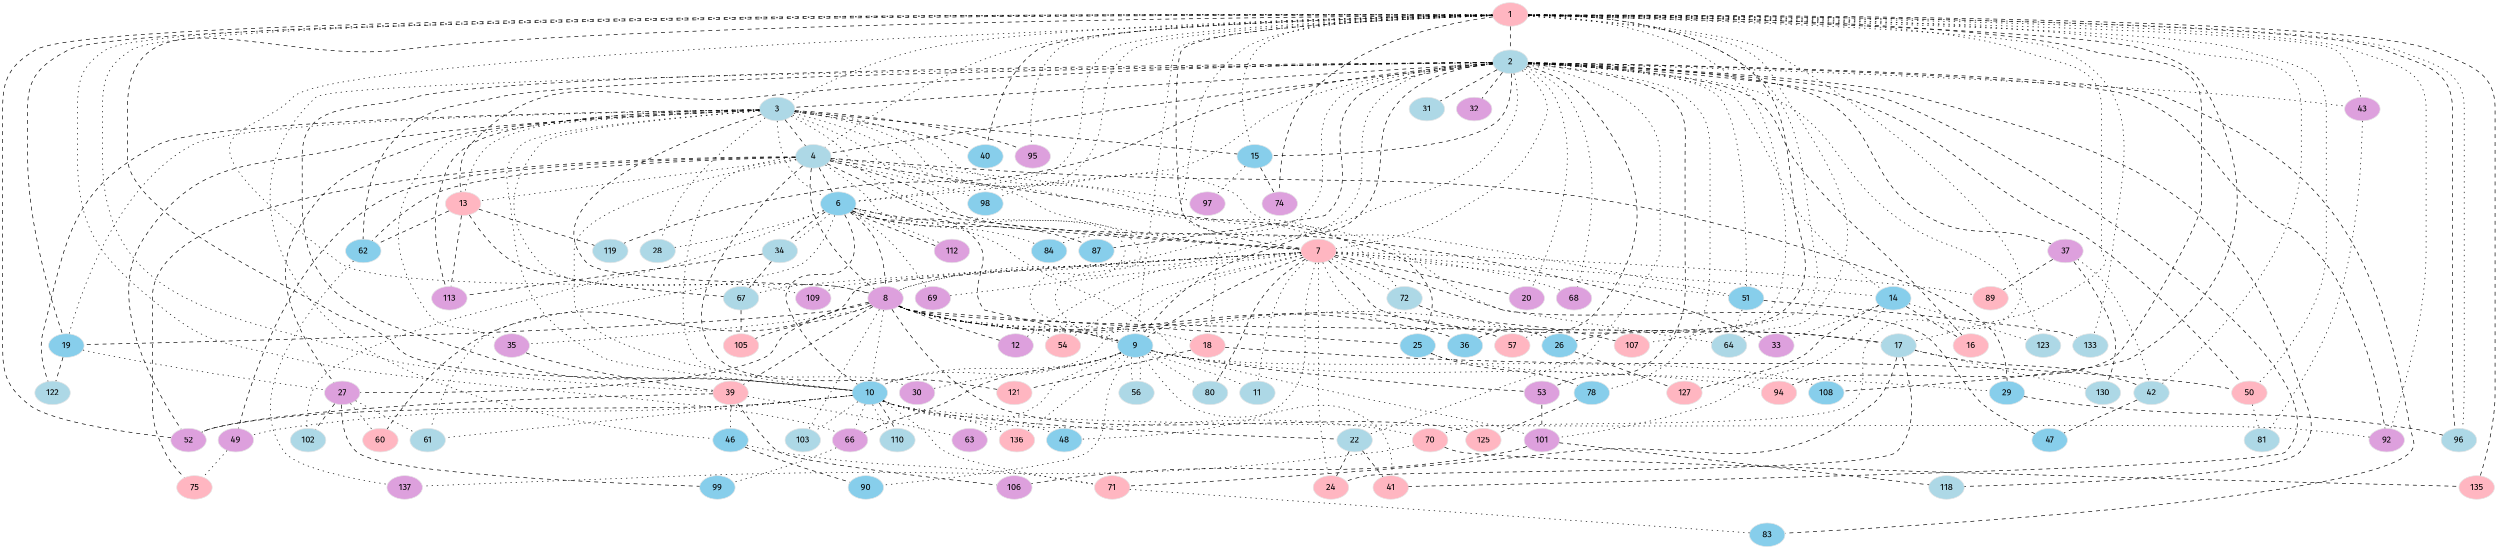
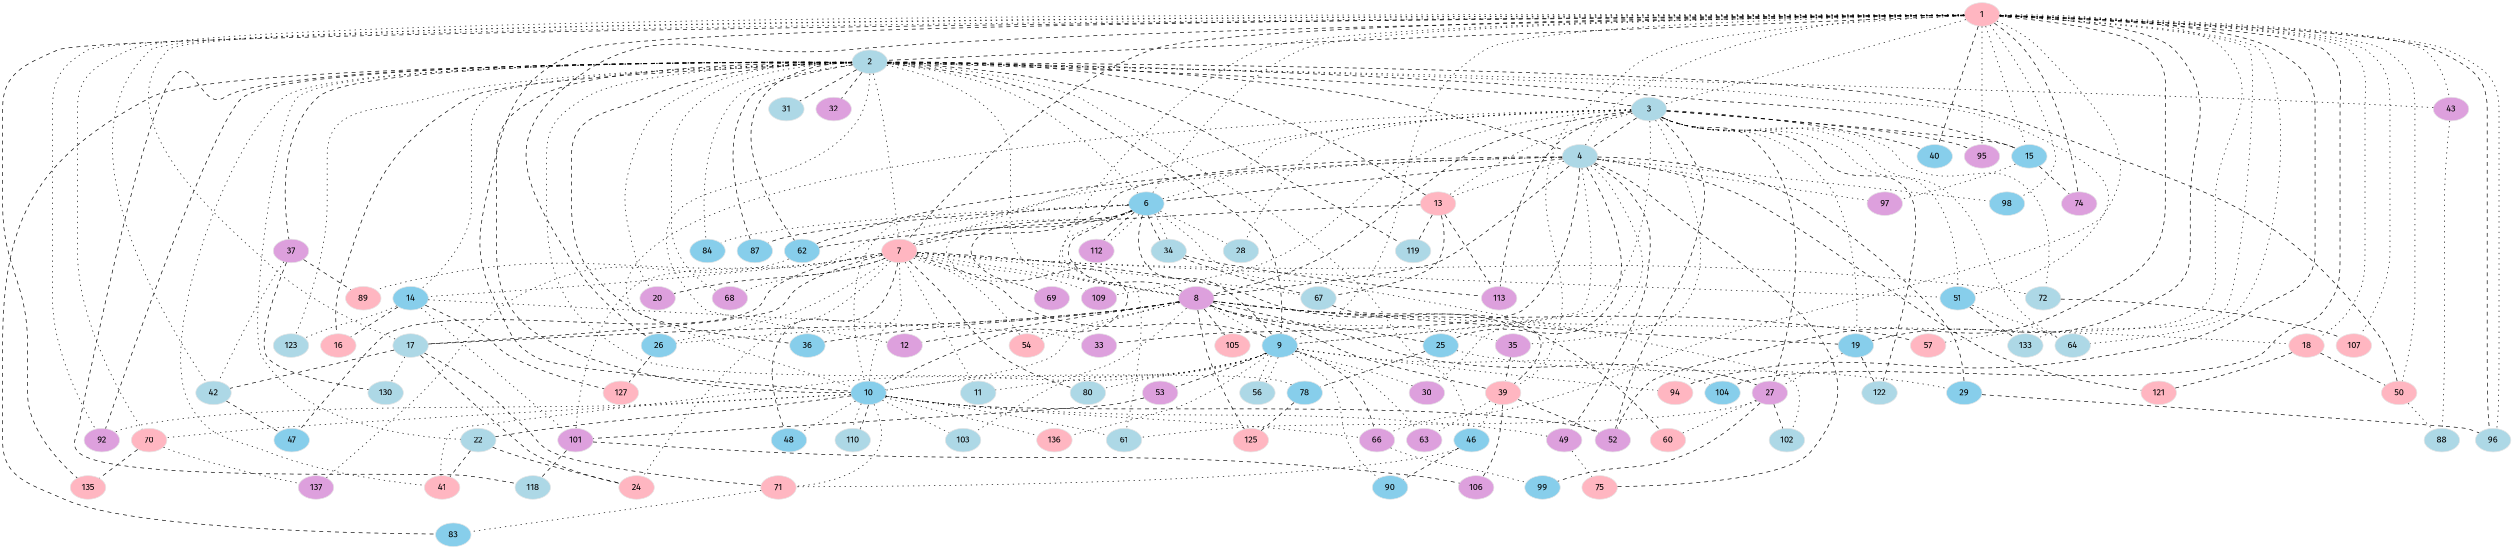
(1685, 209) -> none
(741, 322) -> (1466, 315)
(2283, 386) -> (278, 104)
(1826, 393) -> (1723, 393)
(1281, 405) -> (776, 349)
(2262, 440) -> (2442, 440)
